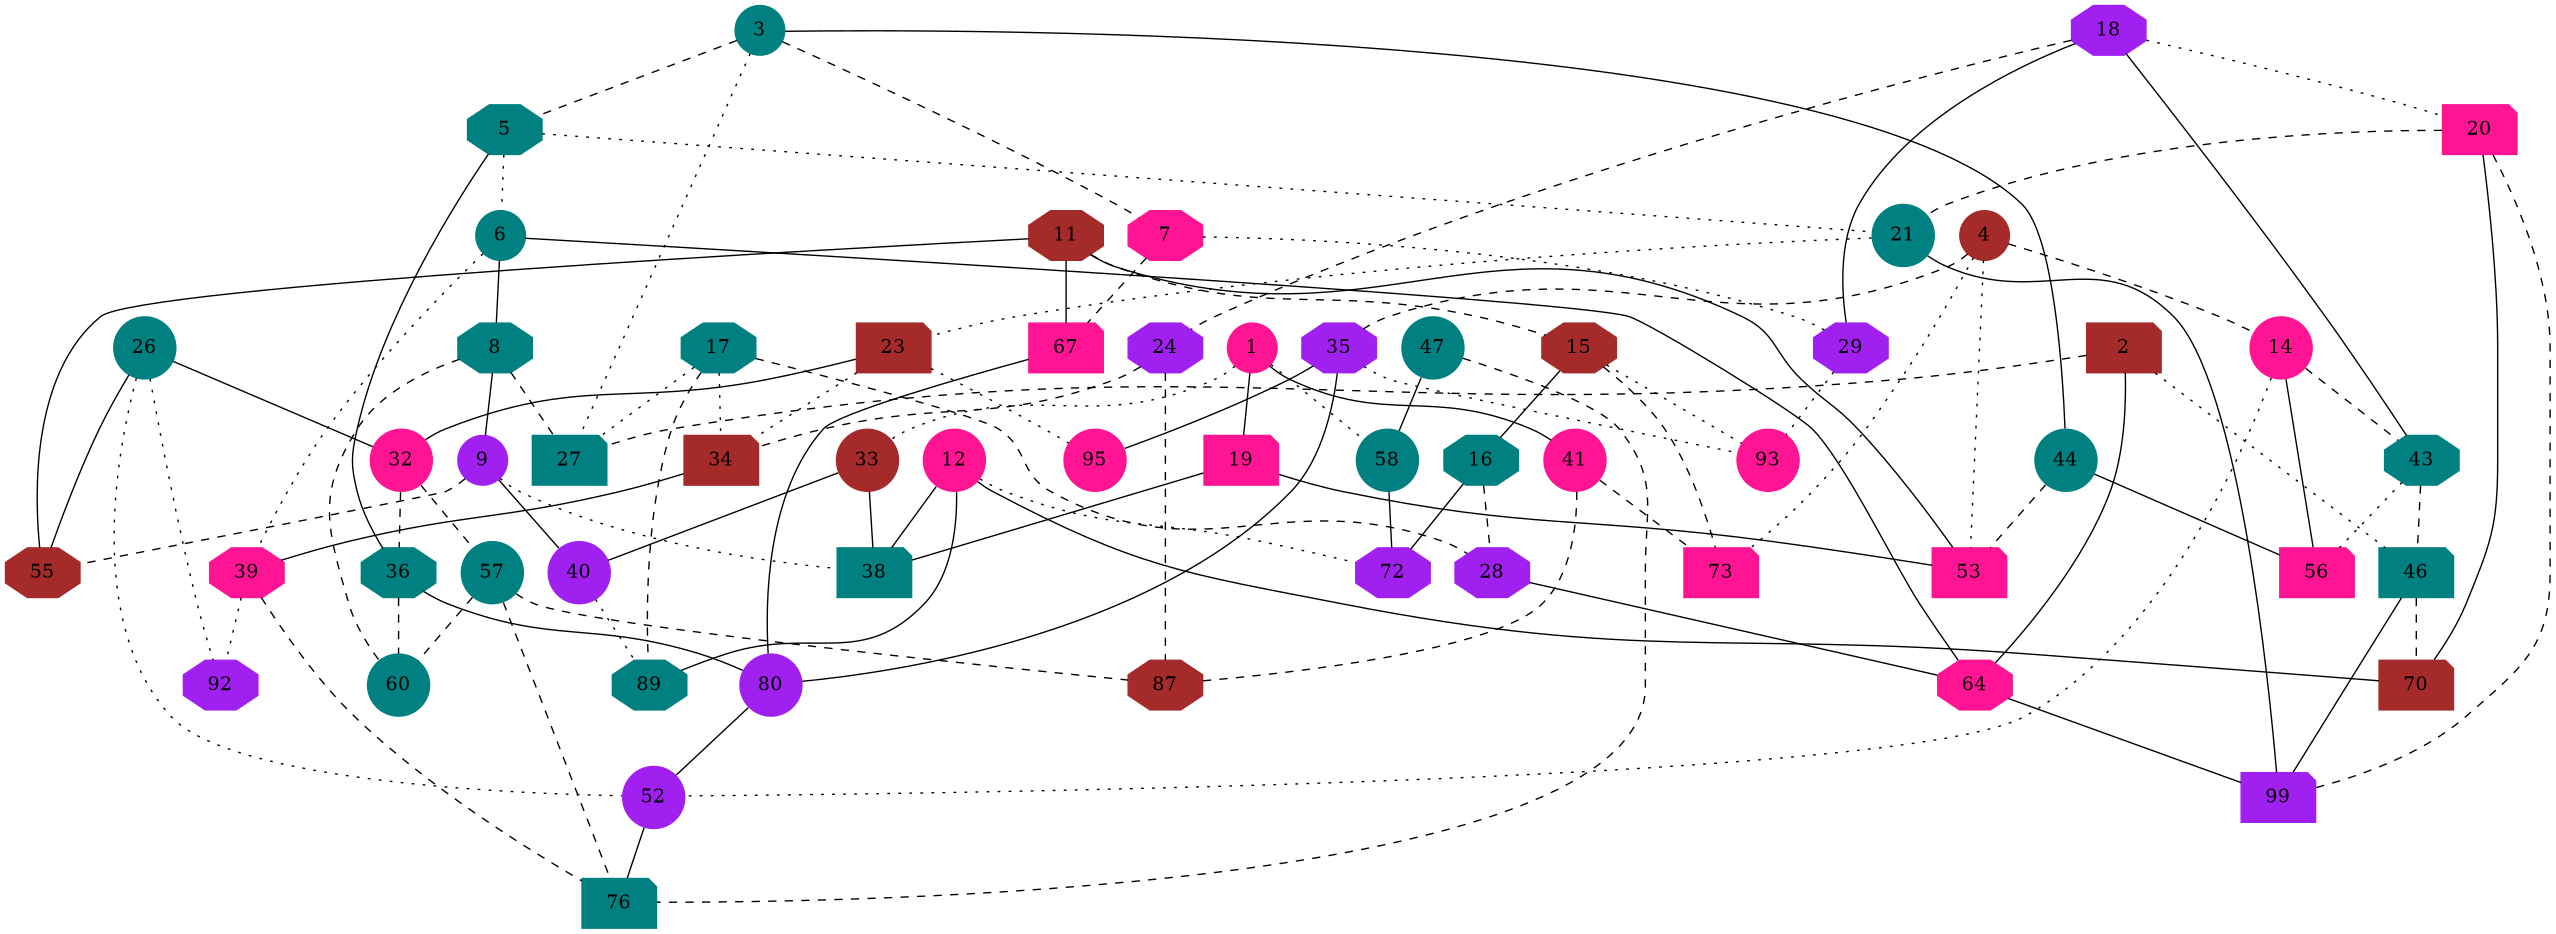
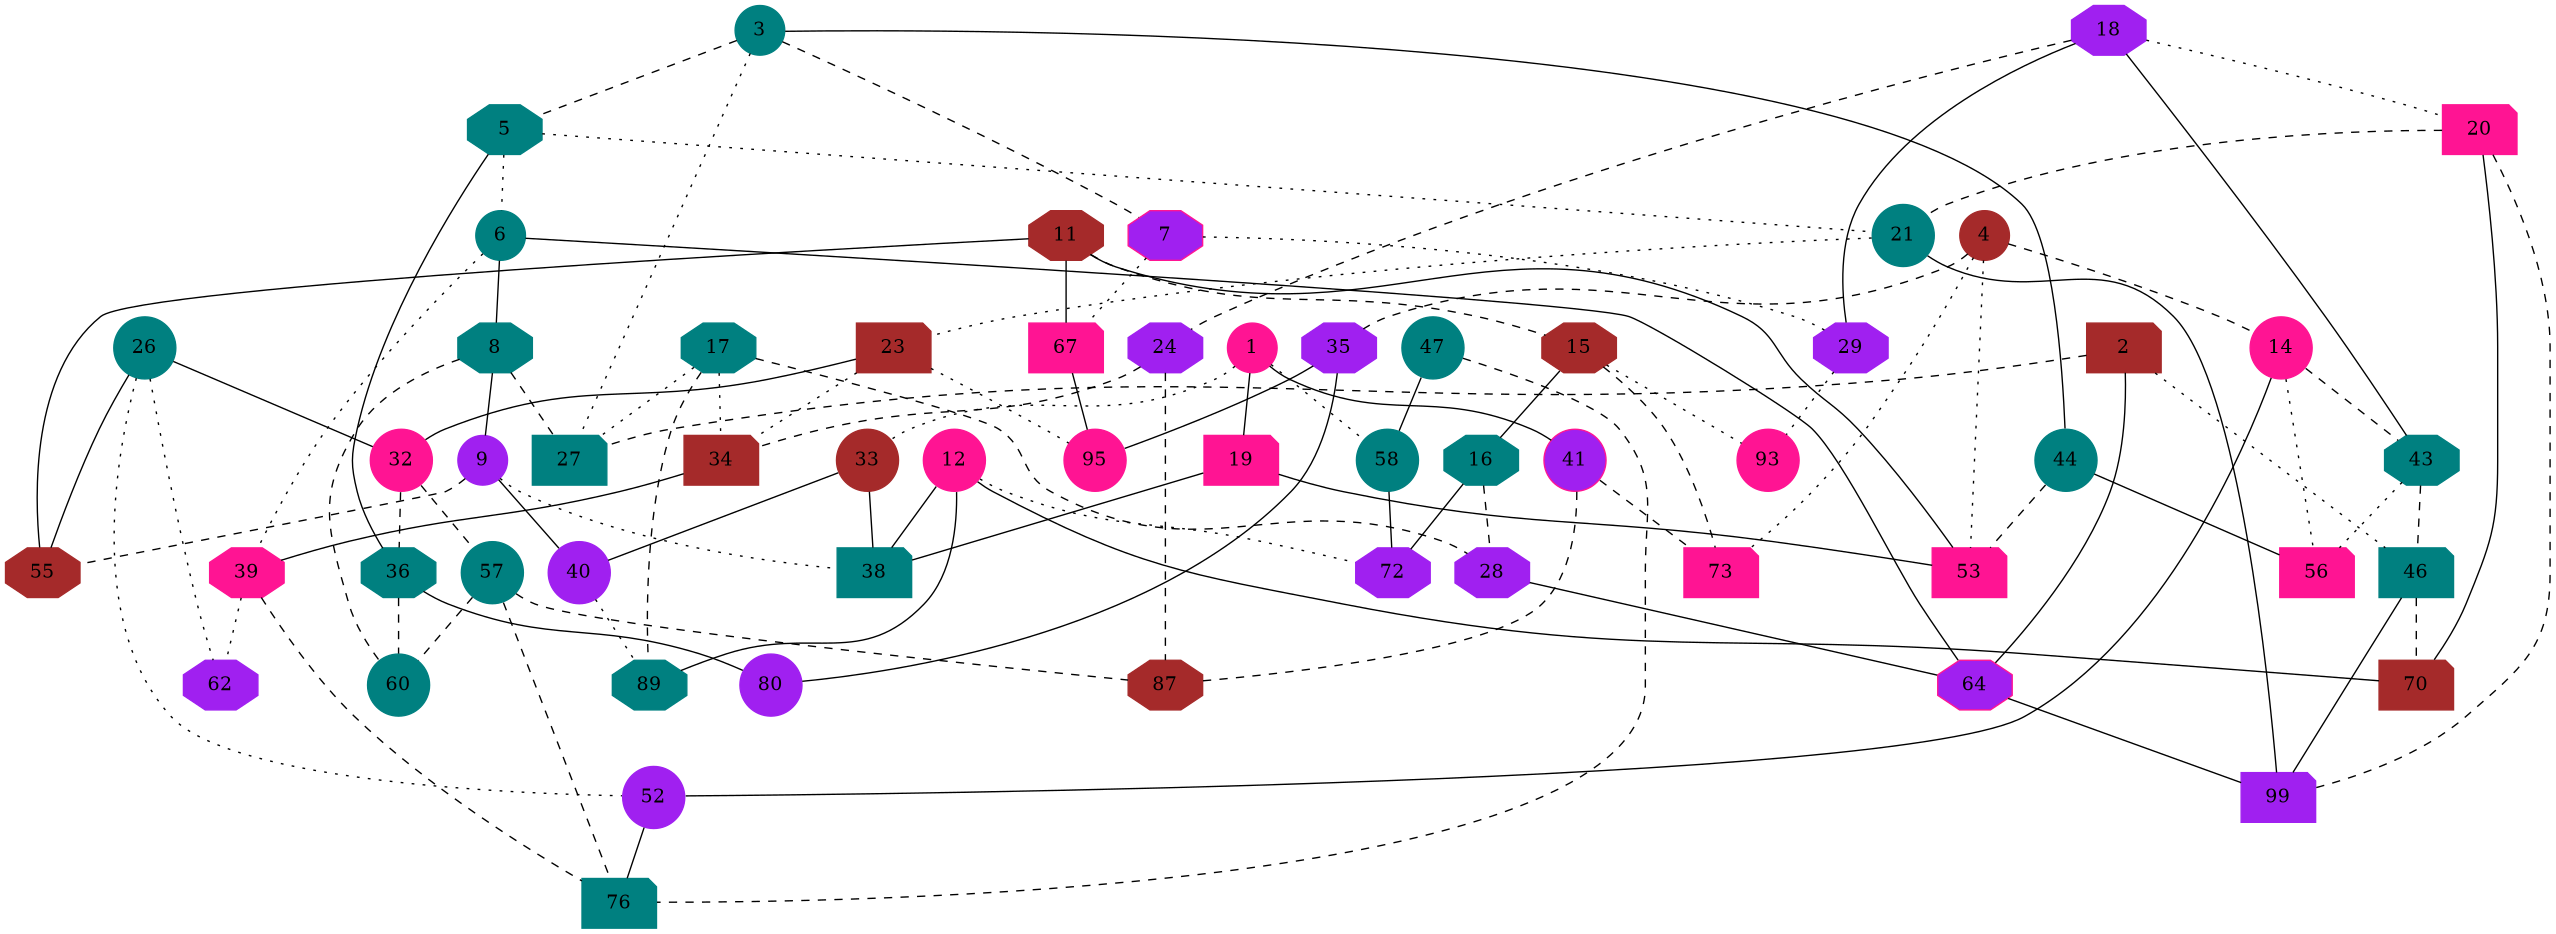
(1165, 235) -> (1165, 235)
(1117, 290) -> (1117, 290)
(1549, 414) -> none
(811, 446) -> (1083, 414)
(1575, 460) -> (1575, 460)
(2300, 463) -> (2300, 463)
(221, 685) -> (221, 685)
(1975, 685) -> (1975, 685)
(712, 741) -> none
(1615, 770) -> (1615, 770)
